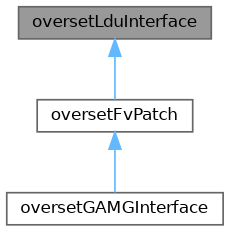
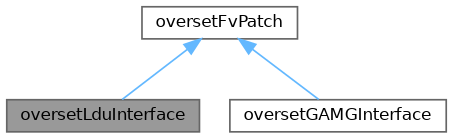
(115, 78) -> (155, 74)
